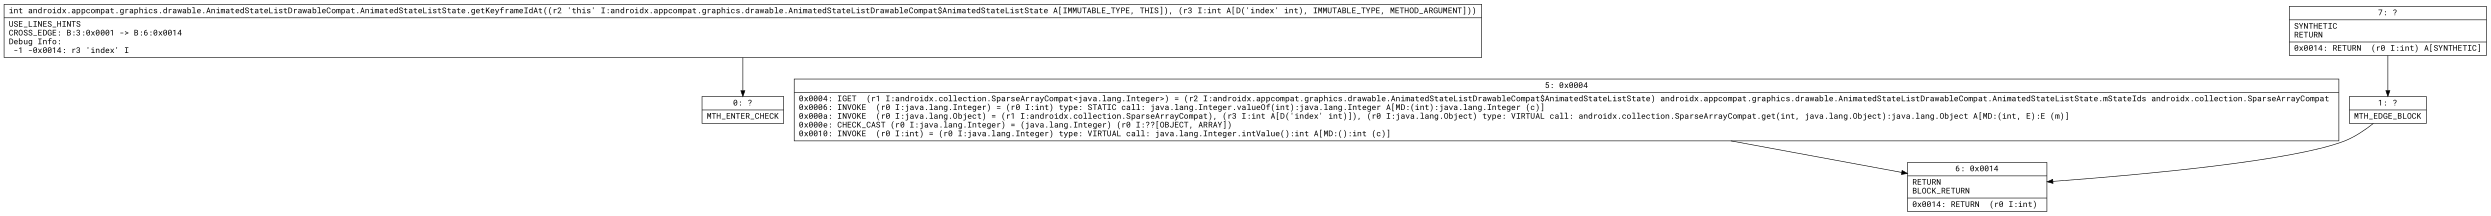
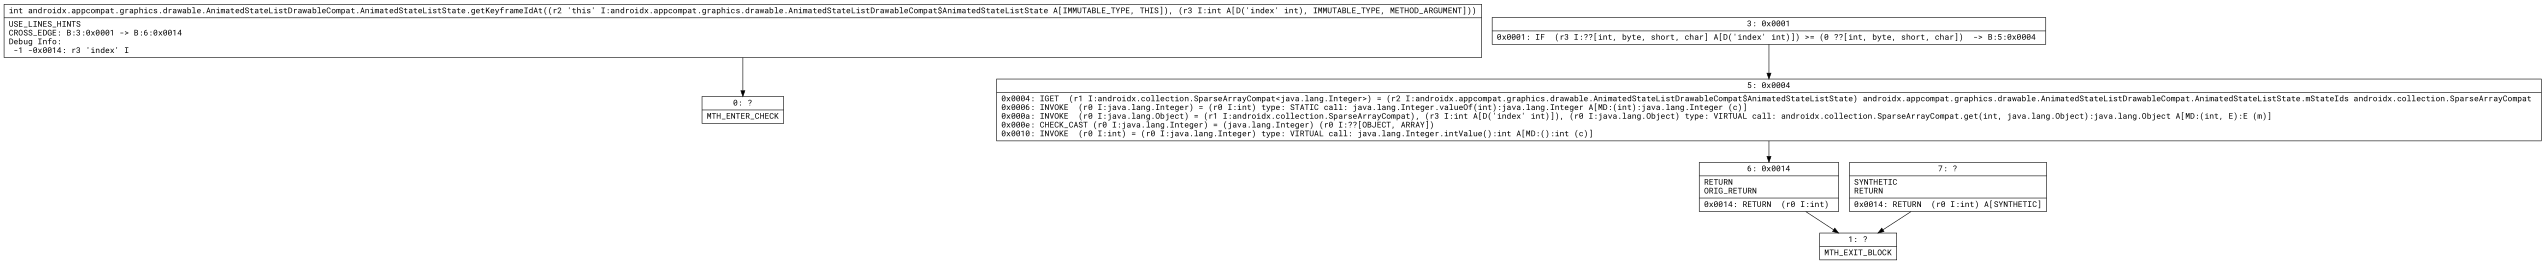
none -> (1769, 31)
(2388, 116) -> (1858, 253)
(2217, 166) -> (1820, 221)
(1941, 191) -> (1730, 191)
